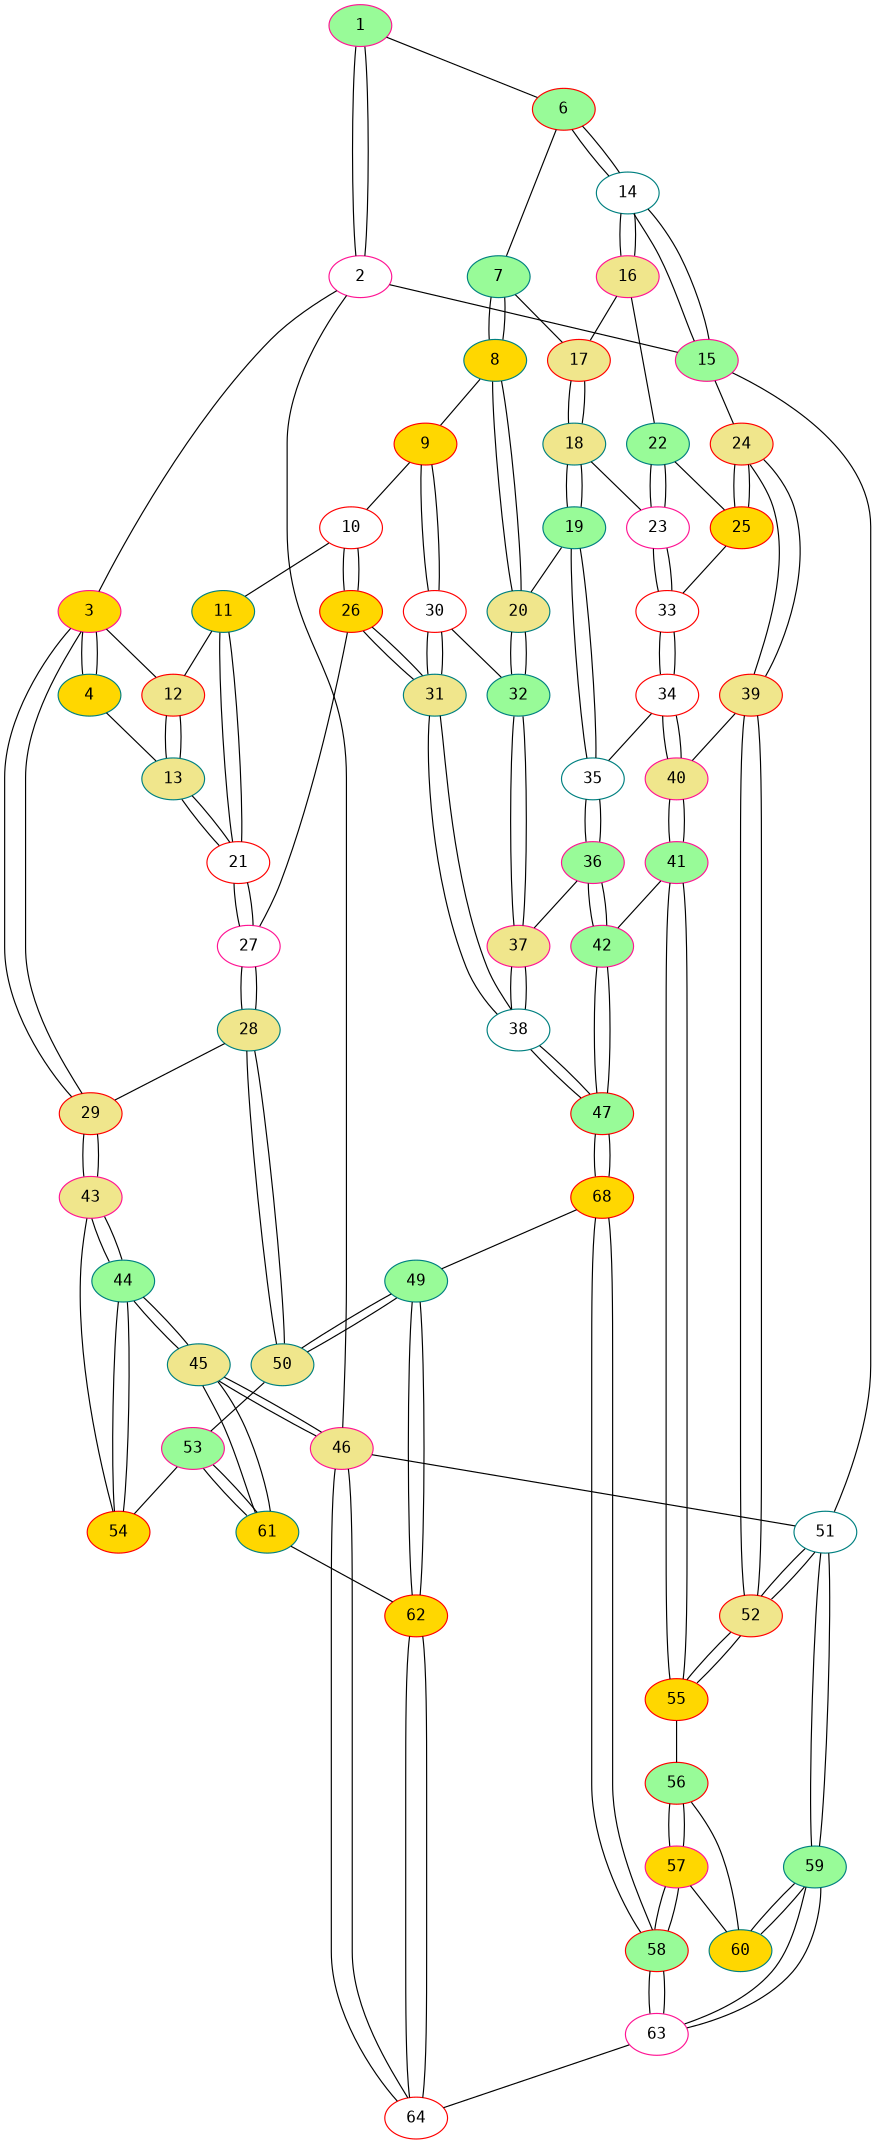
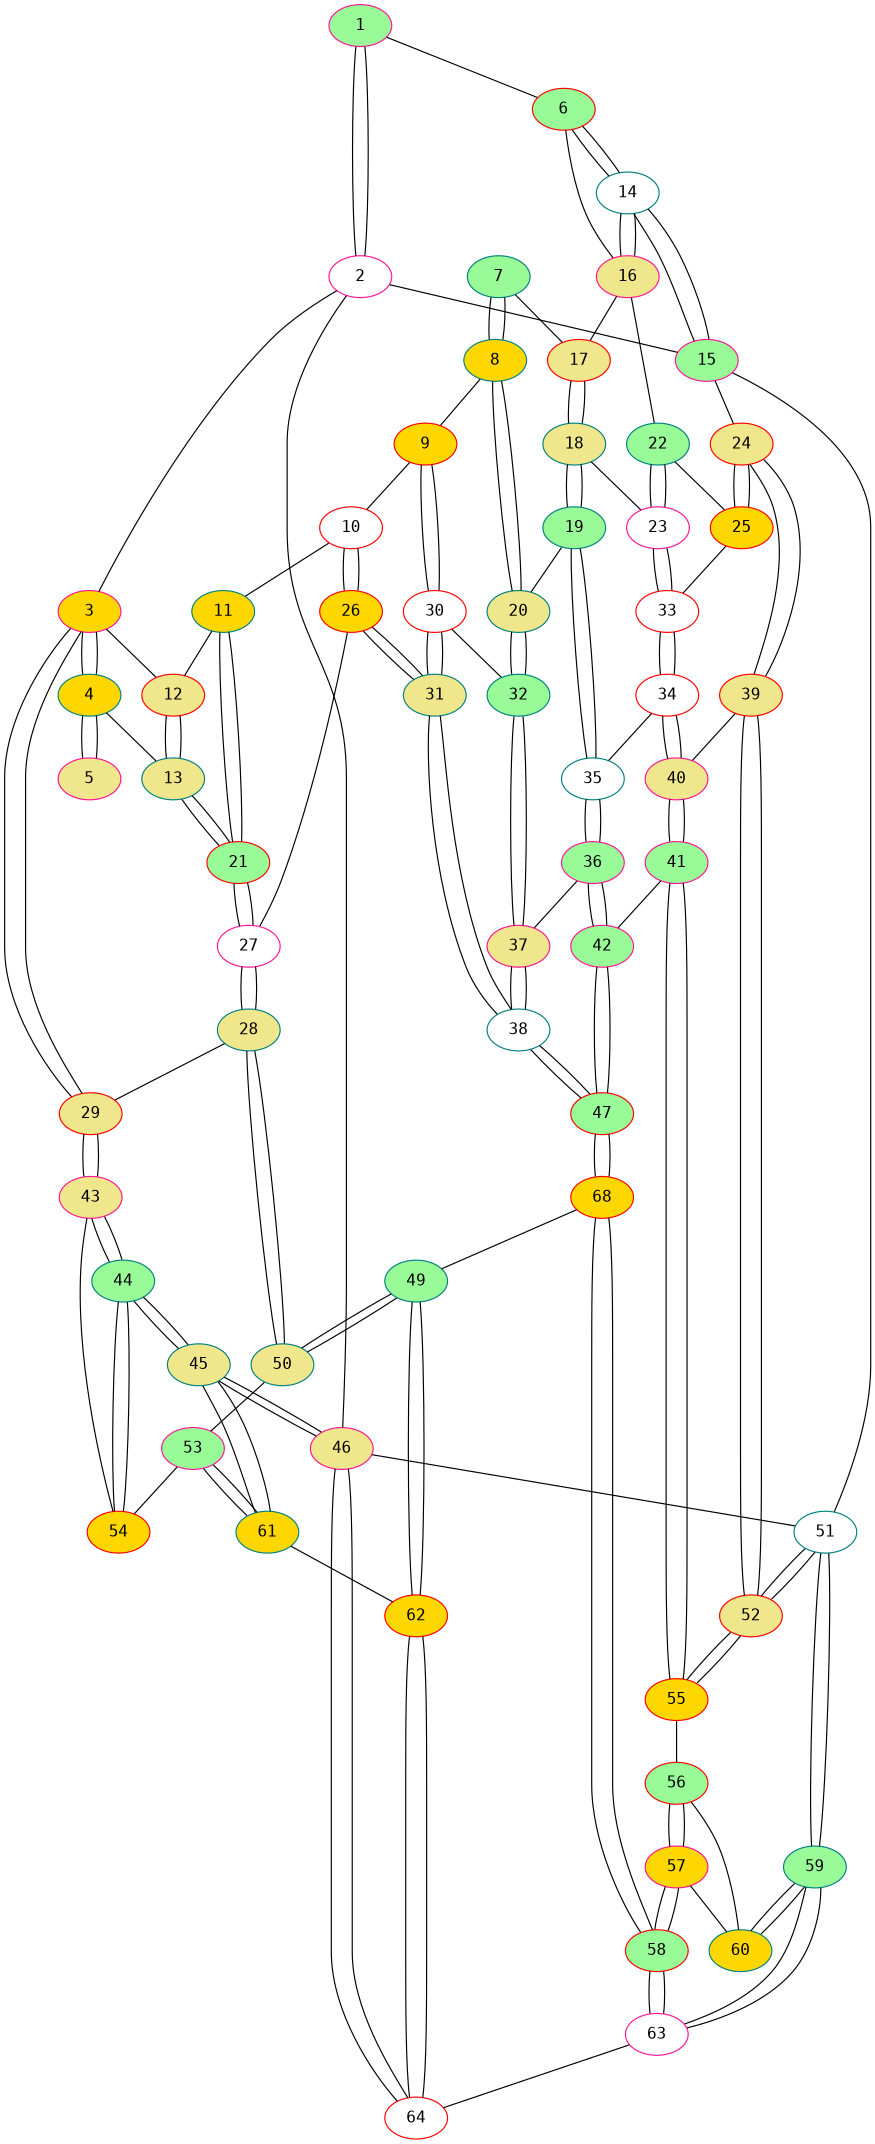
(531, 193) -> (580, 198)
none -> (90, 779)
(238, 863) -> (238, 863)
